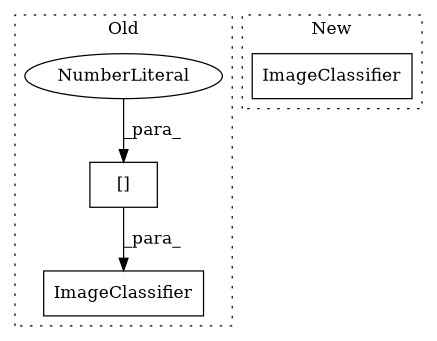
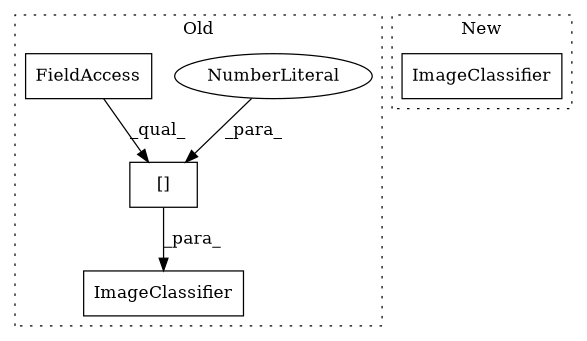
none -> (89, 76)
